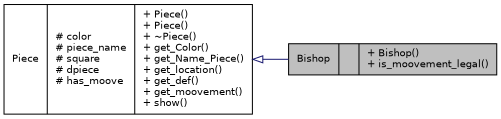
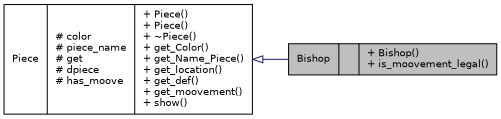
(78, 59) -> (69, 59)
